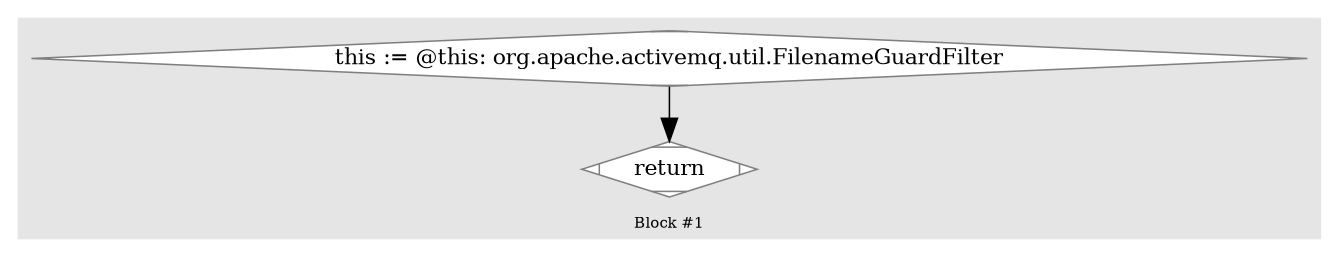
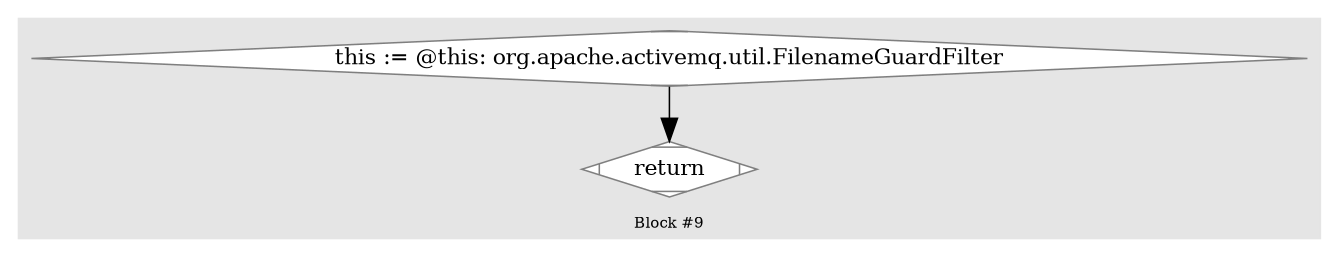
(669, 224) -> (669, 224)
